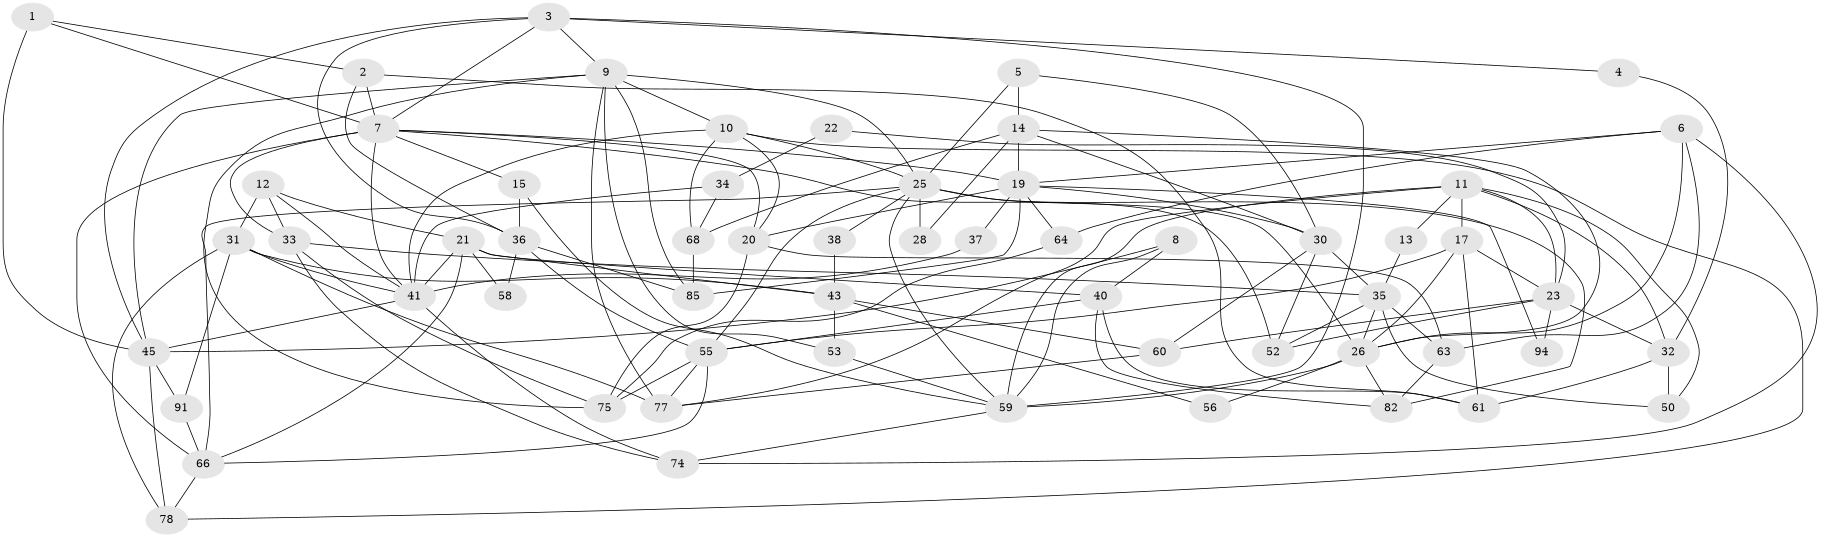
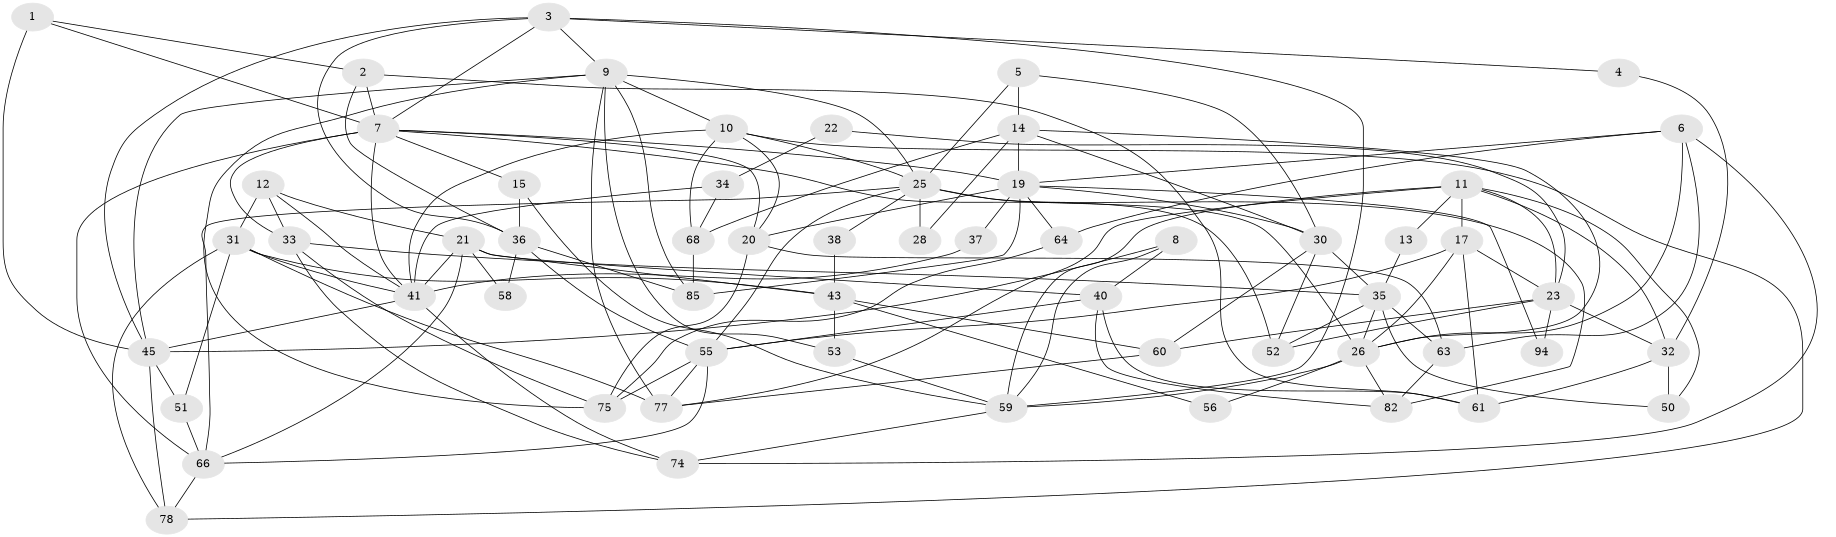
(911, 295) -> none
(182, 408) -> (182, 408)
